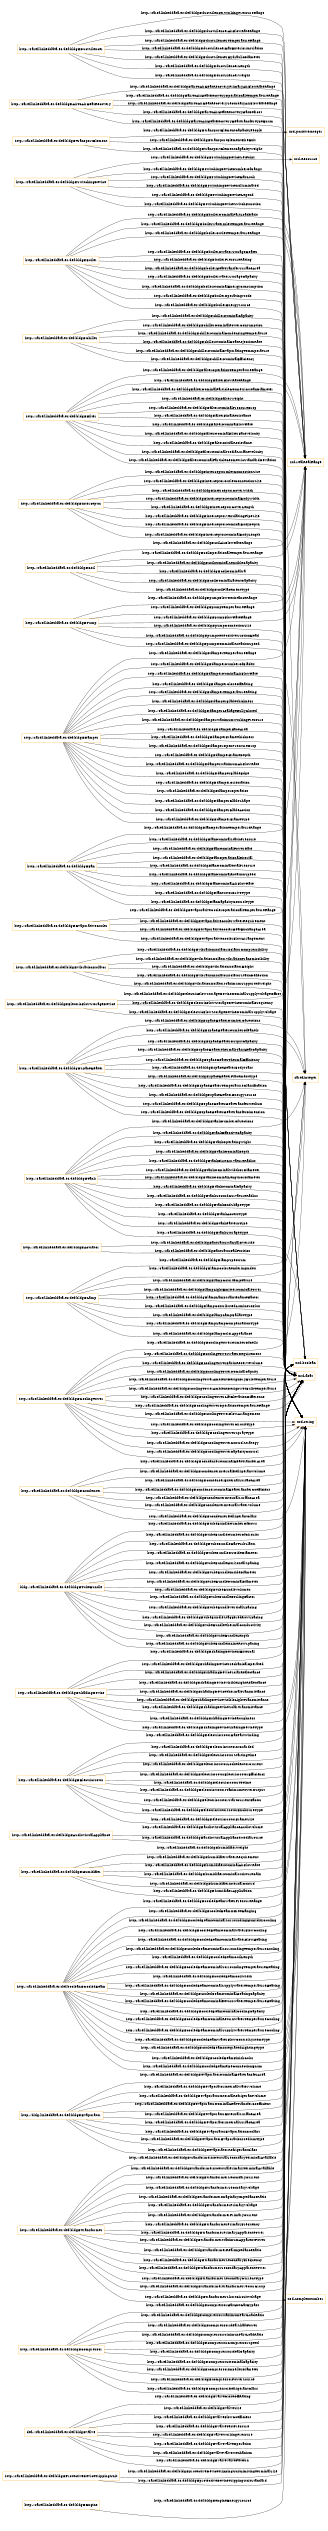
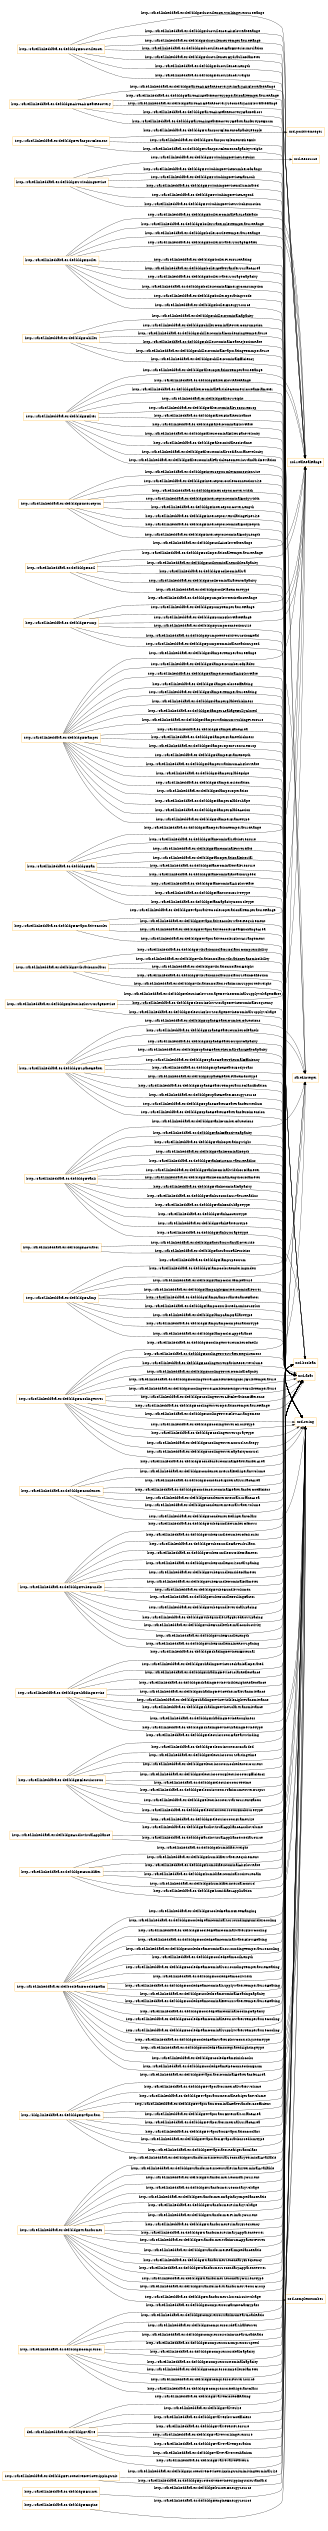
(285, 715) -> (288, 557)
(286, 1314) -> none
(61, 1587) -> (61, 1587)
none -> (61, 2492)
